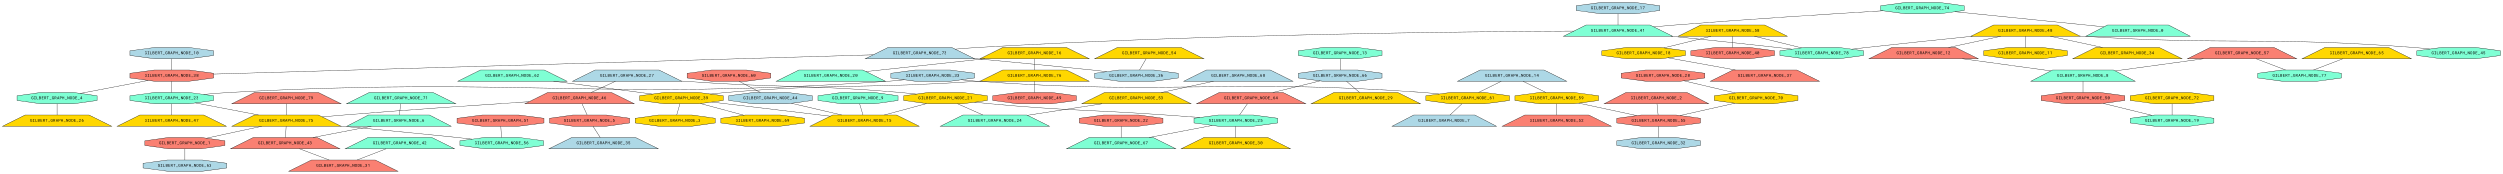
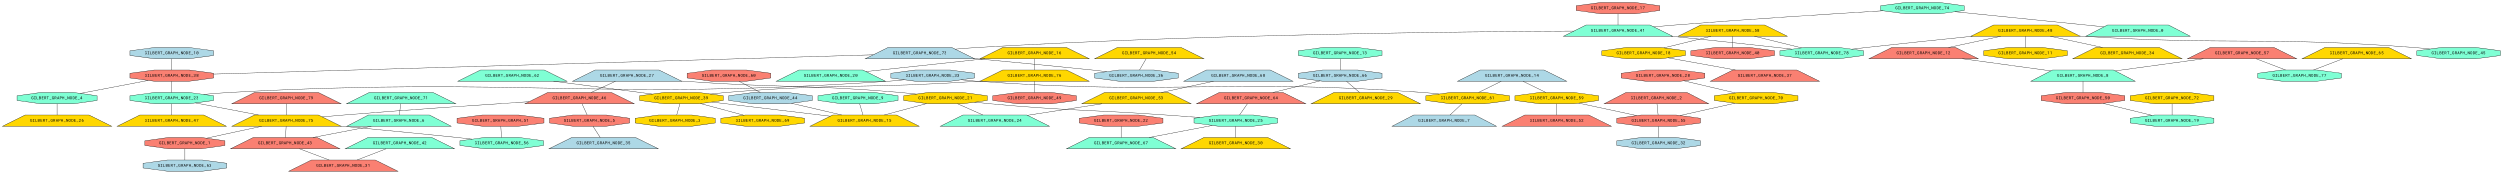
(1618, 8) -> (1618, 8)
